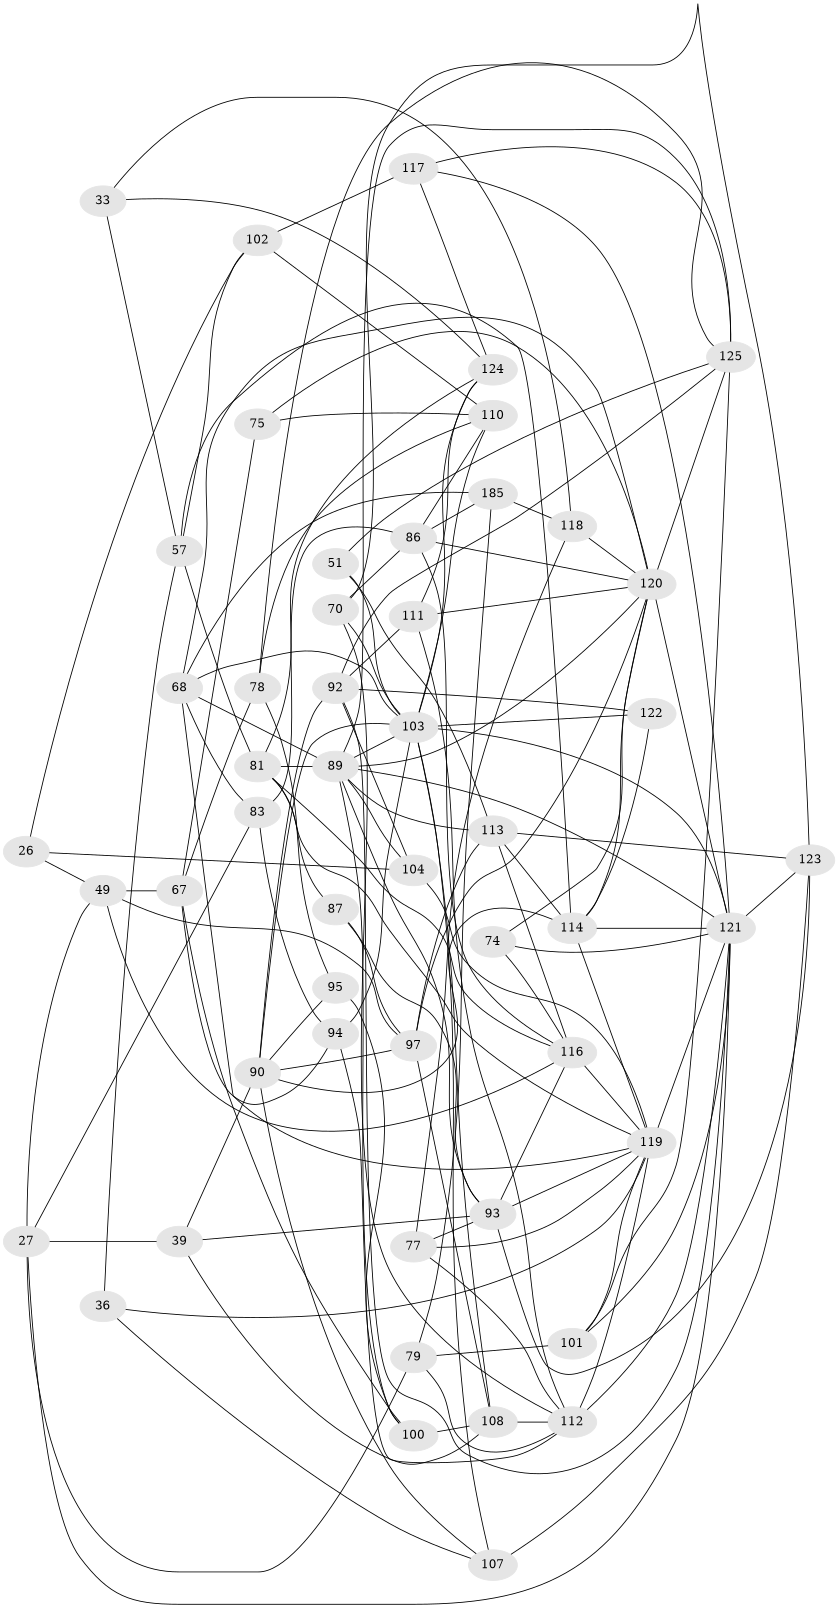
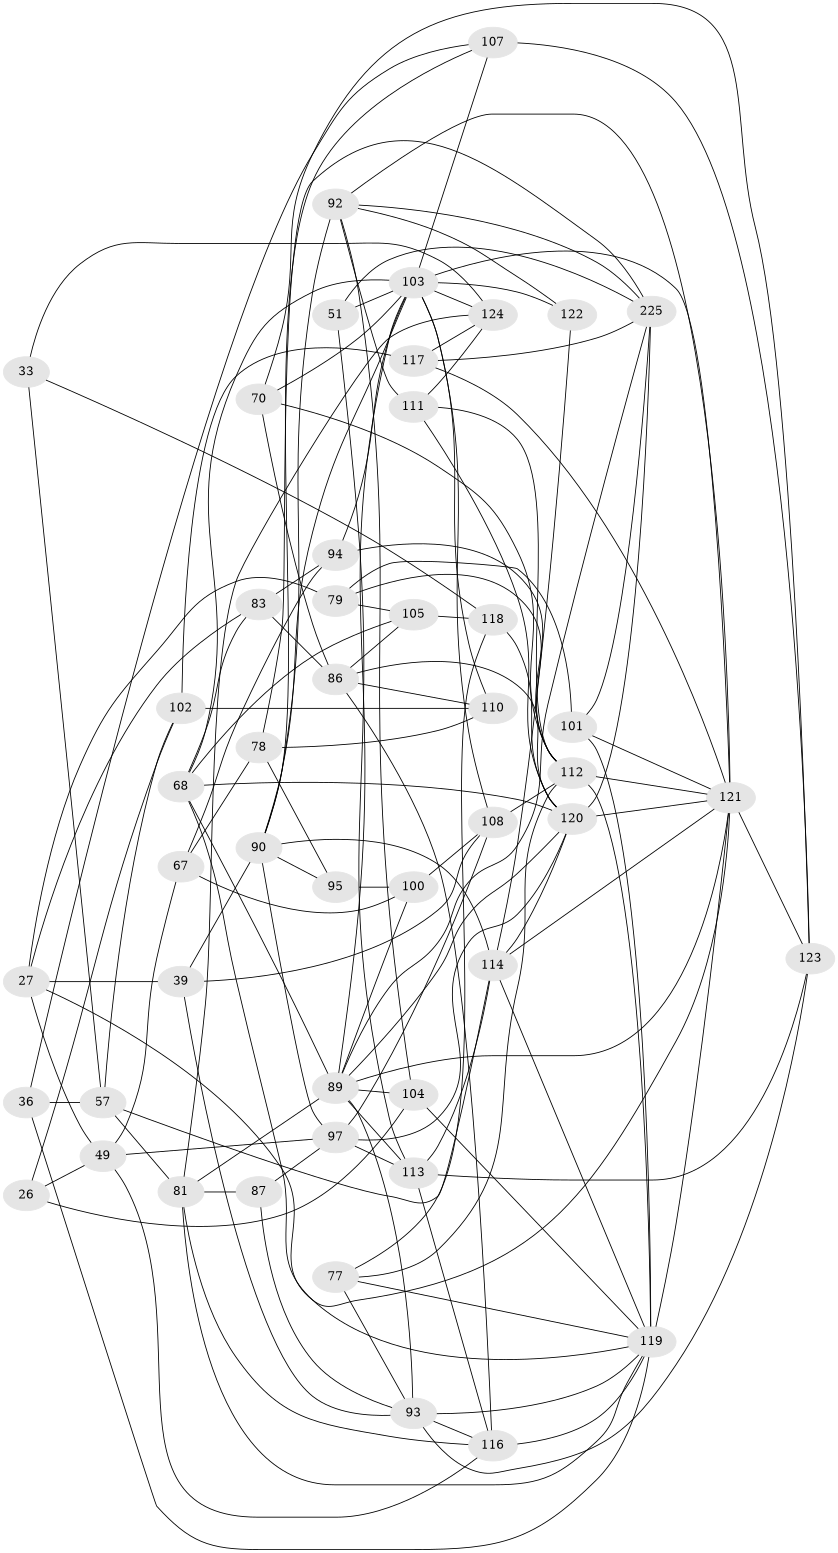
(731, 357) -> (652, 312)
(258, 424) -> none
(493, 494) -> (414, 615)
(493, 942) -> none
